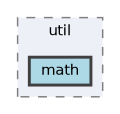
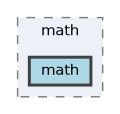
(60, 32) -> (60, 32)
